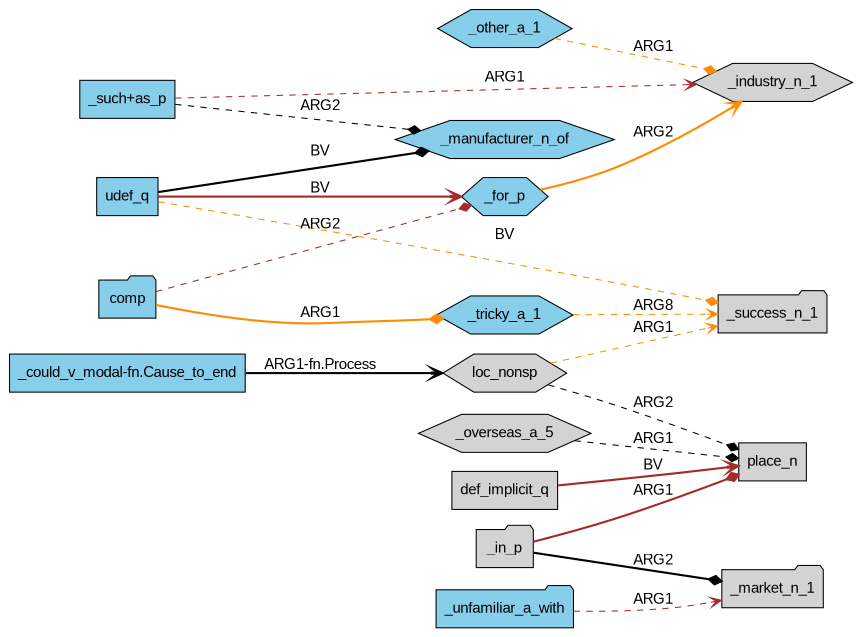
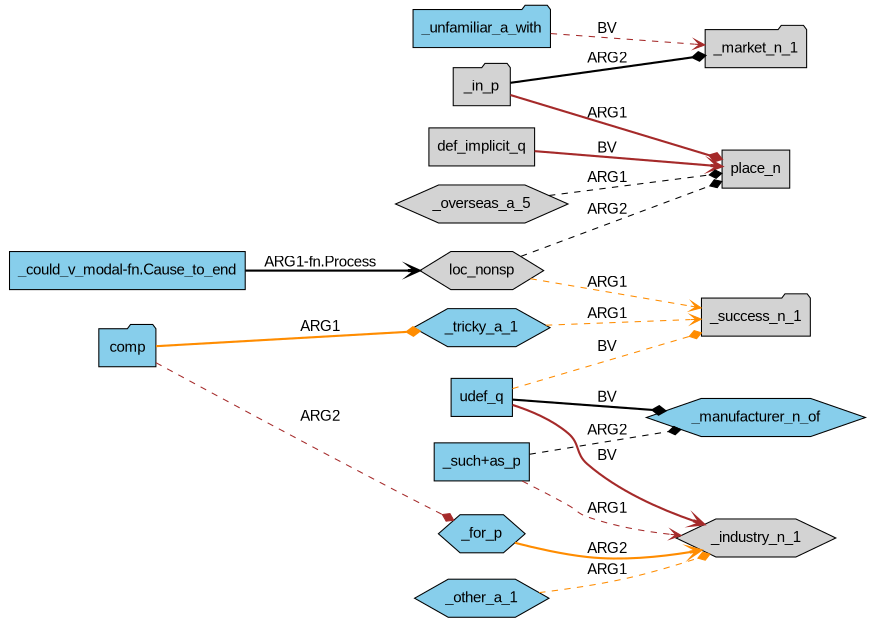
(304, 197) -> (596, 471)
(653, 306) -> (607, 314)
(653, 600) -> (607, 29)
